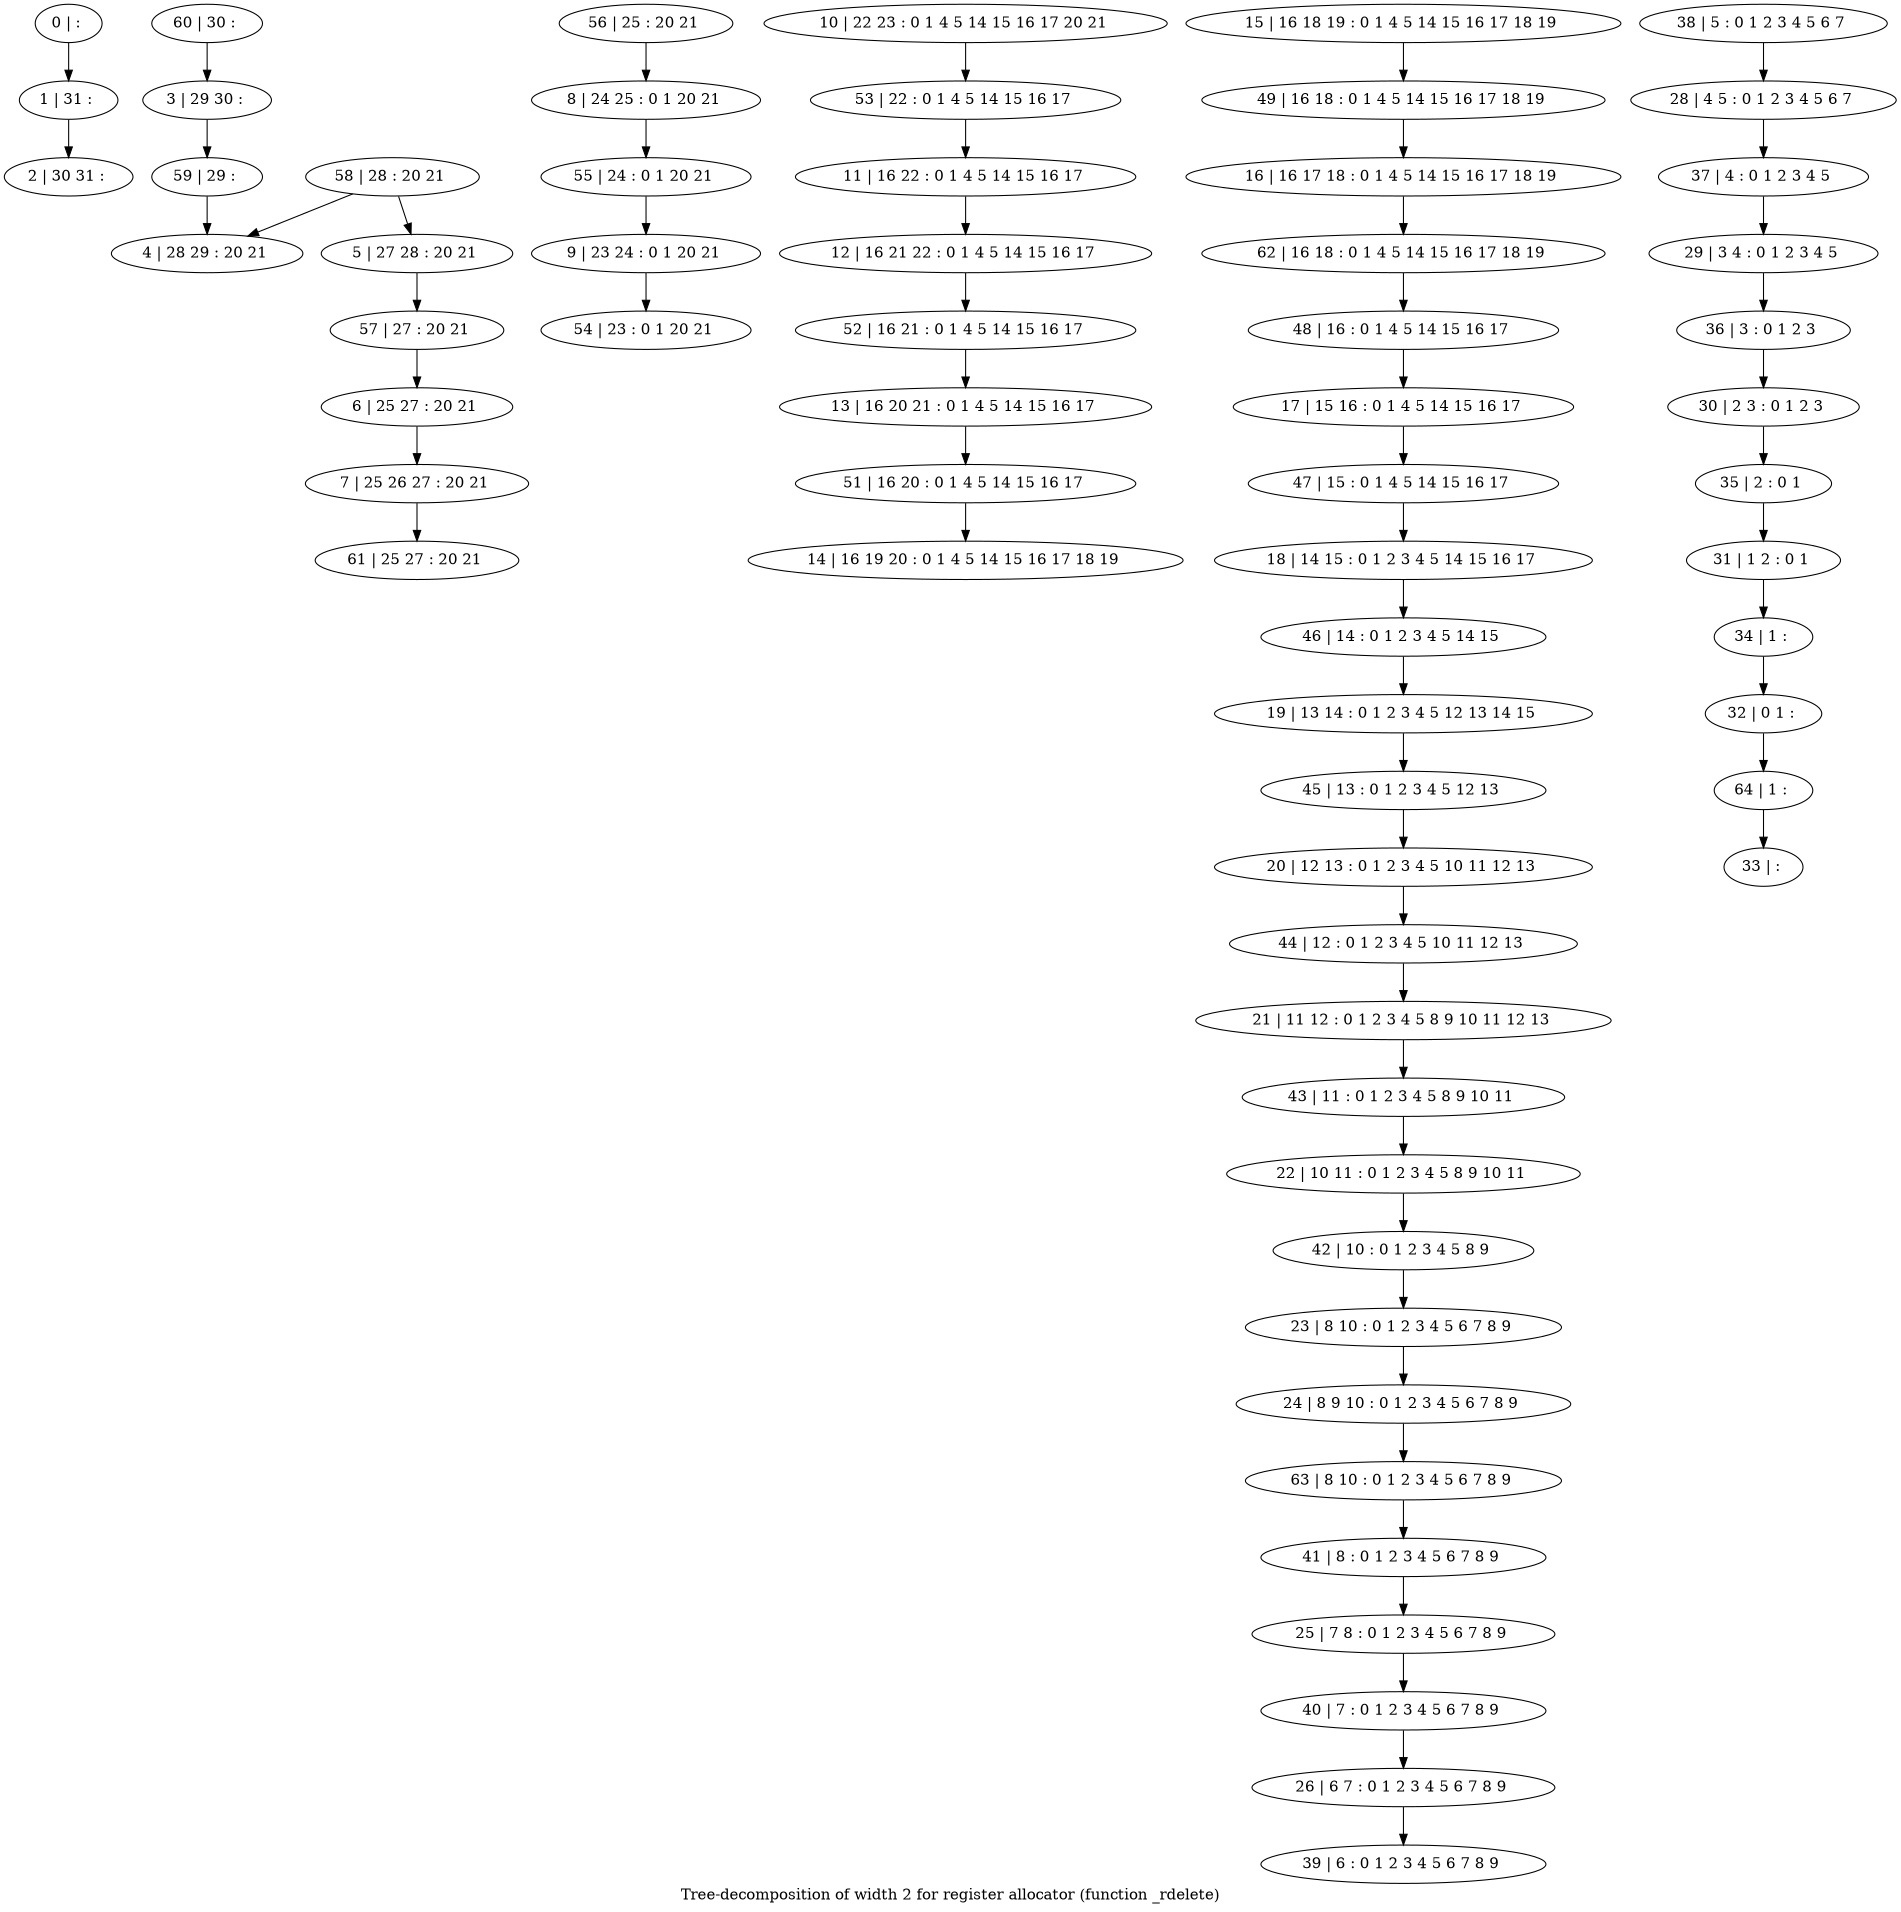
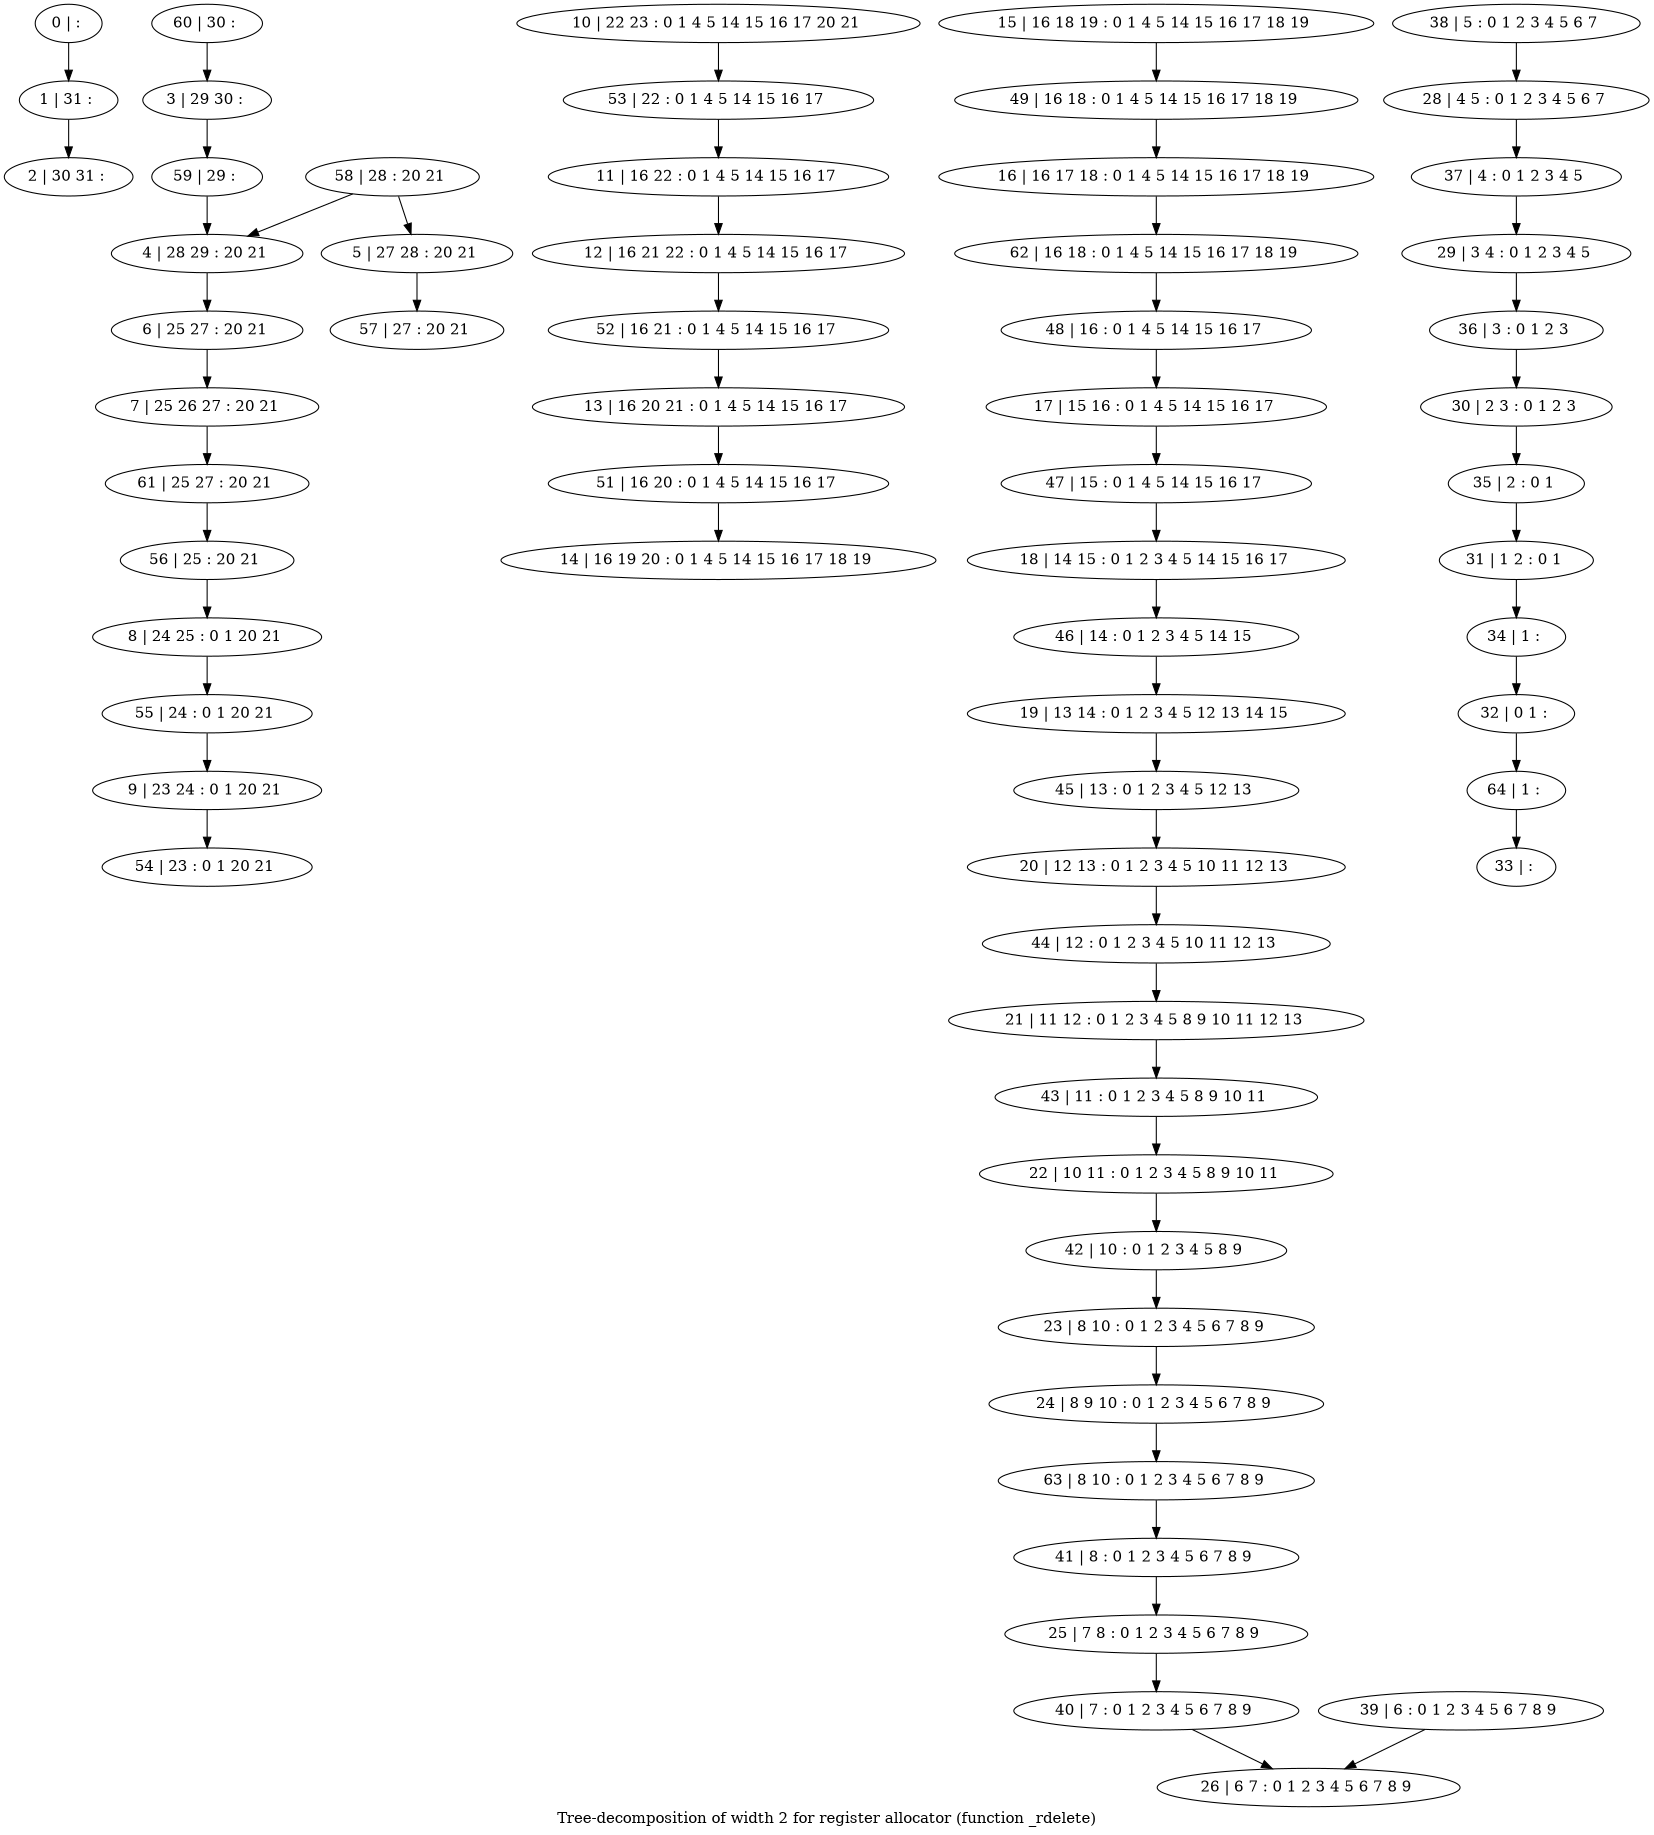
(417, 363) -> (207, 287)
none -> (207, 517)
(1403, 1821) -> (1390, 1747)
